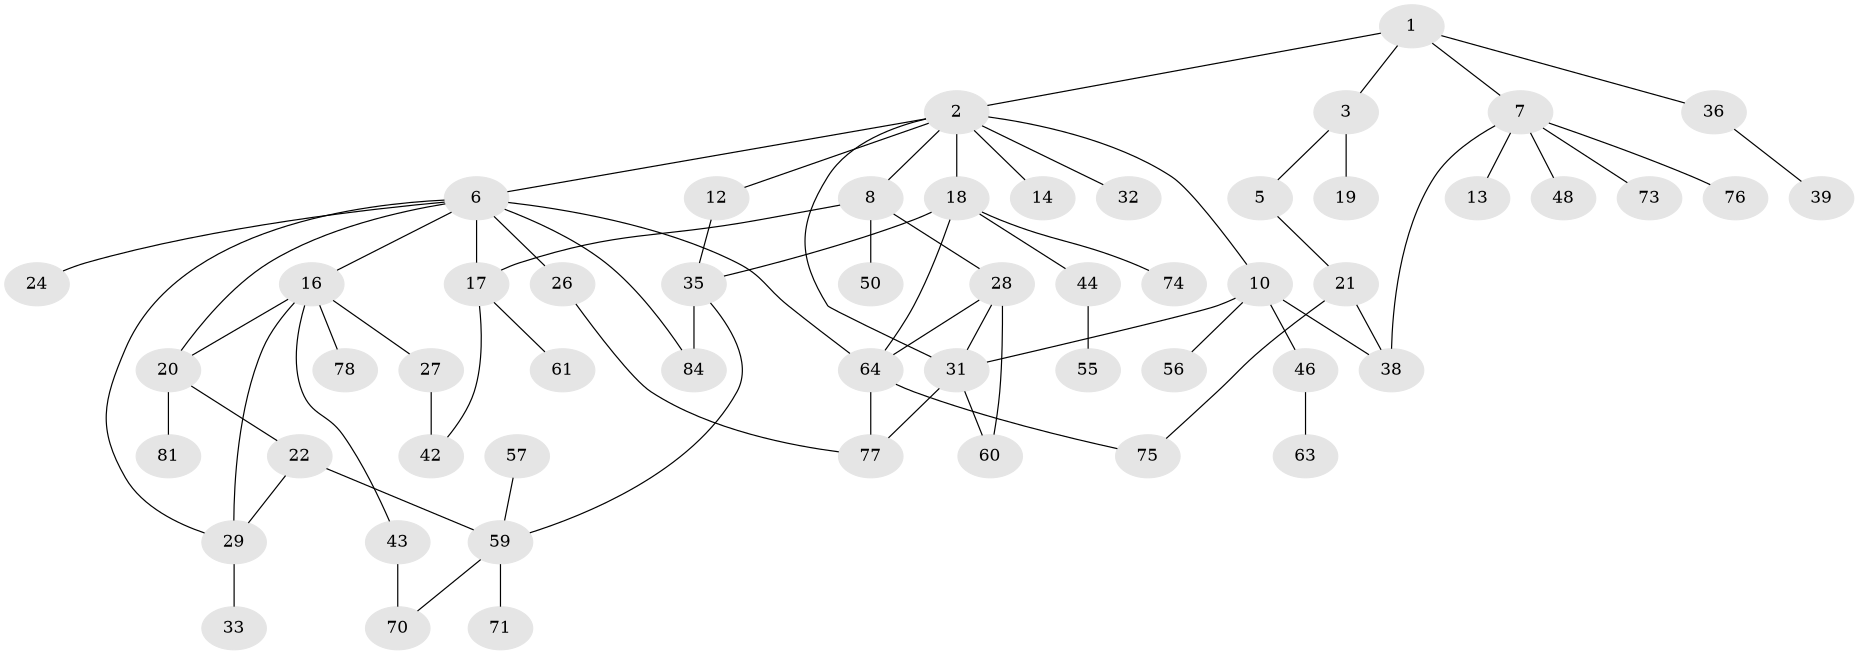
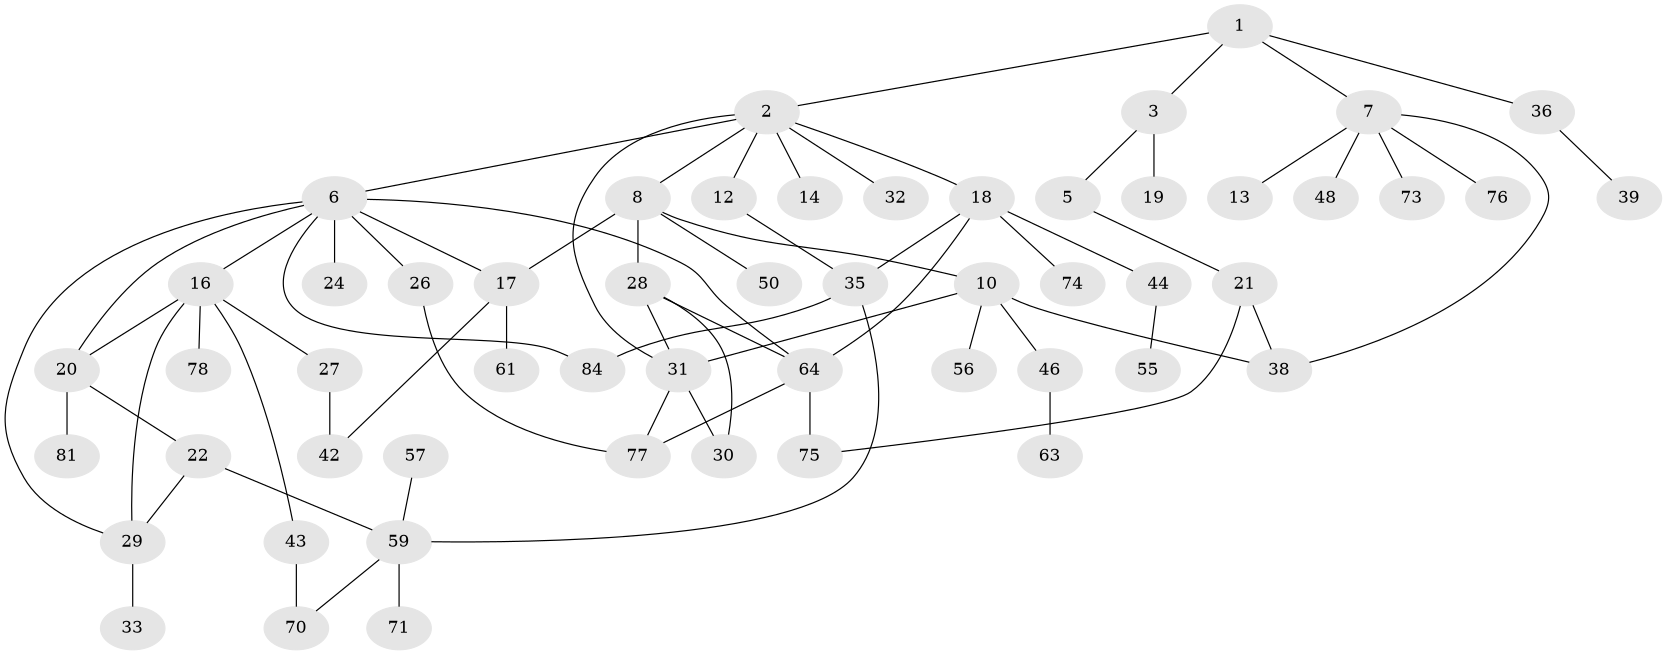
(1137, 158) -> (816, 249)
(990, 456) -> (724, 456)
